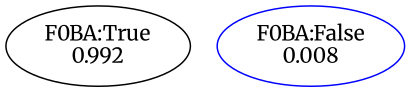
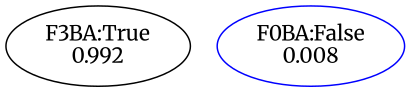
(98, 46) -> (98, 46)
